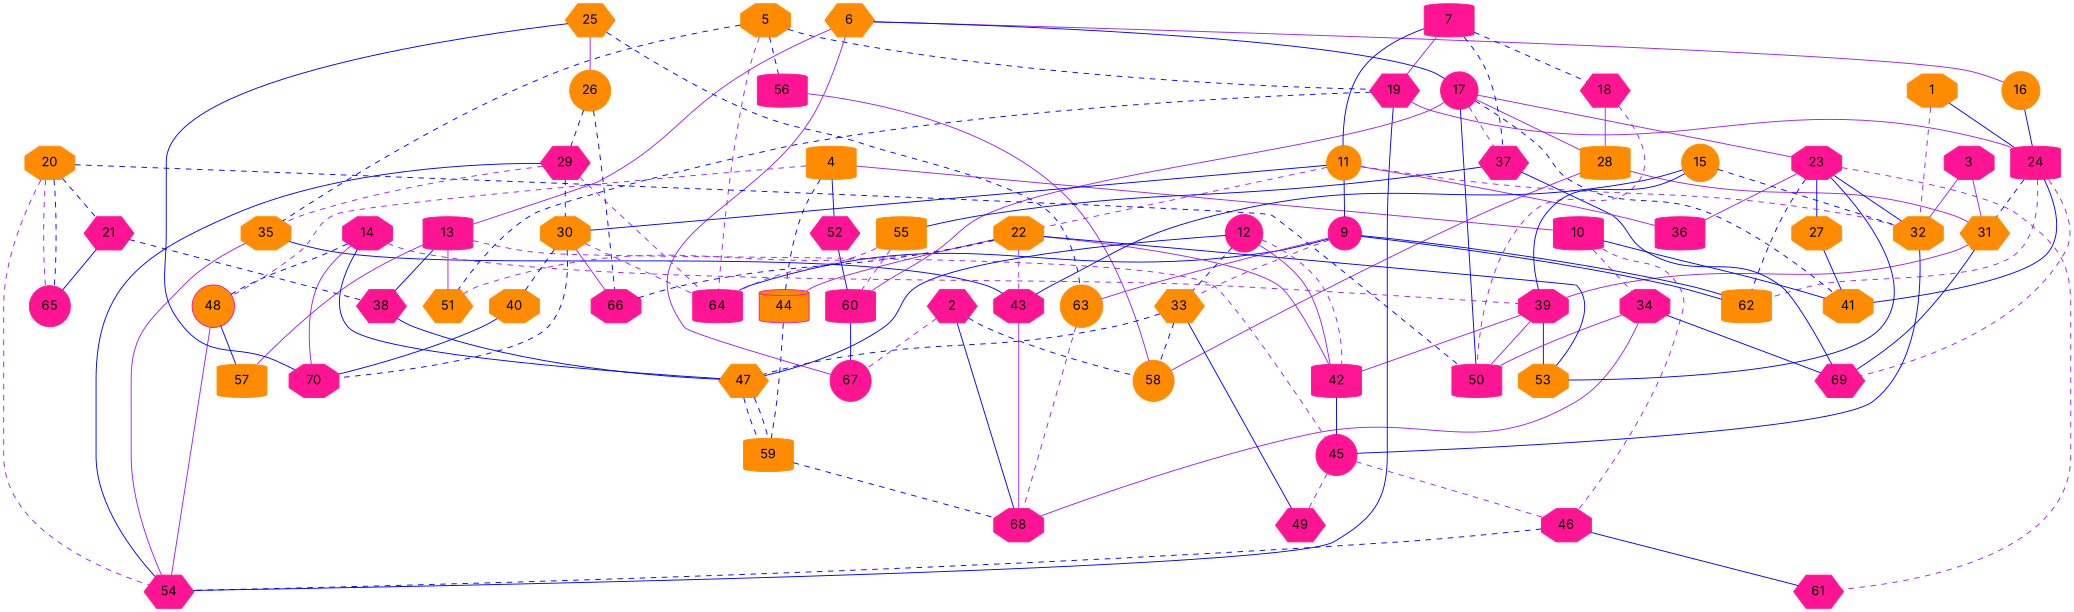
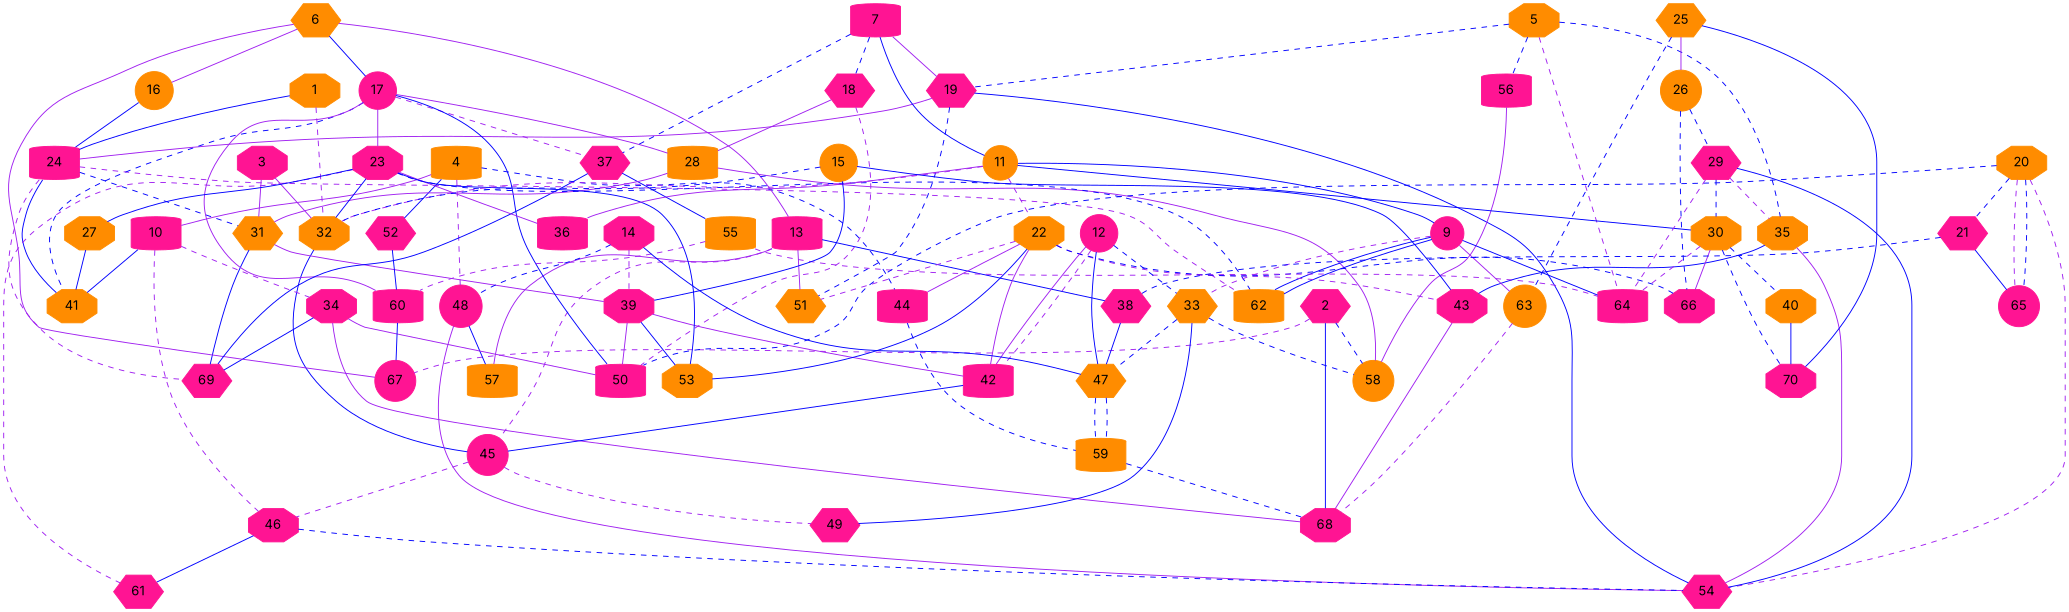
(313, 299) -> none
(213, 306) -> (461, 306)
(784, 306) -> (902, 306)
